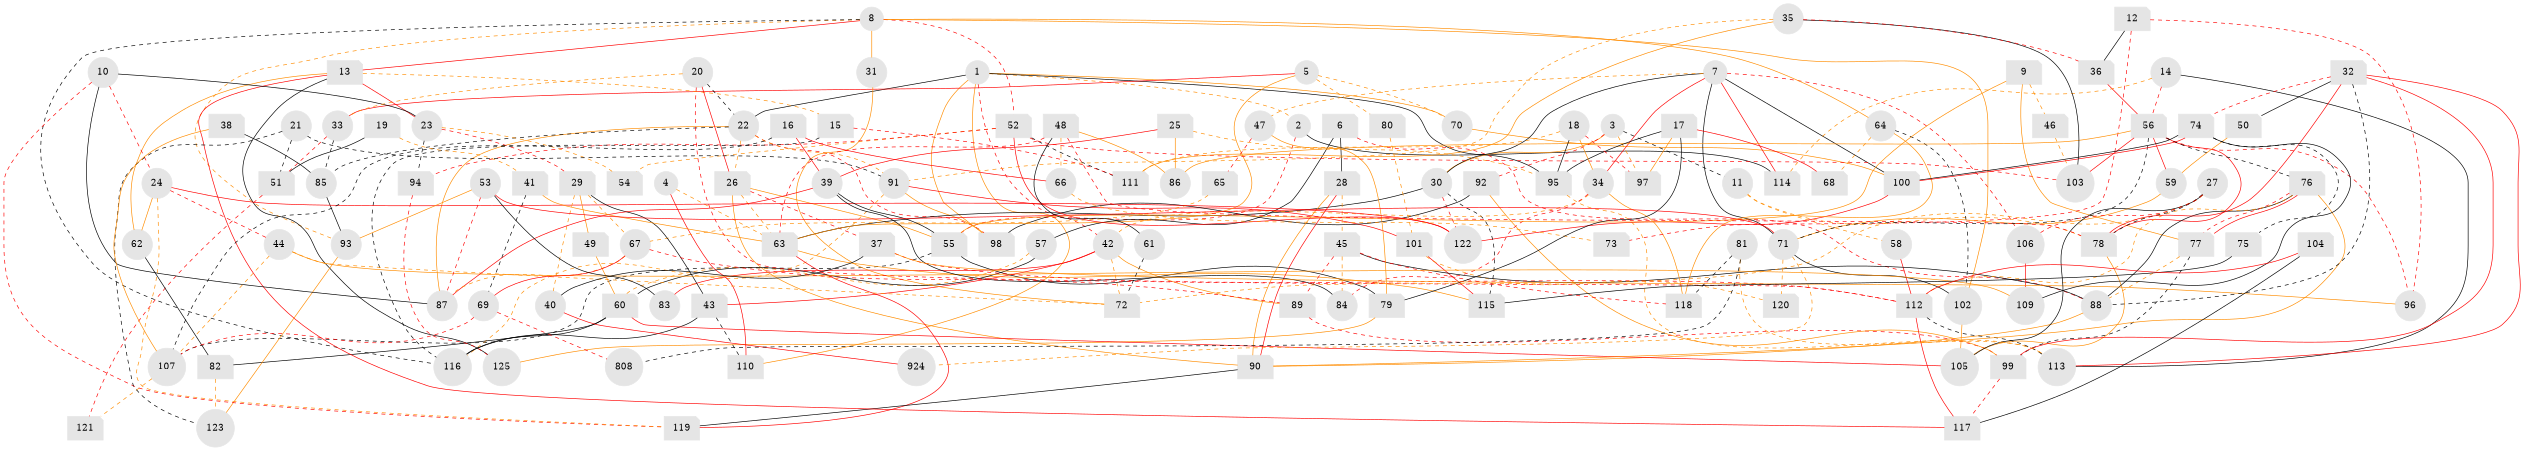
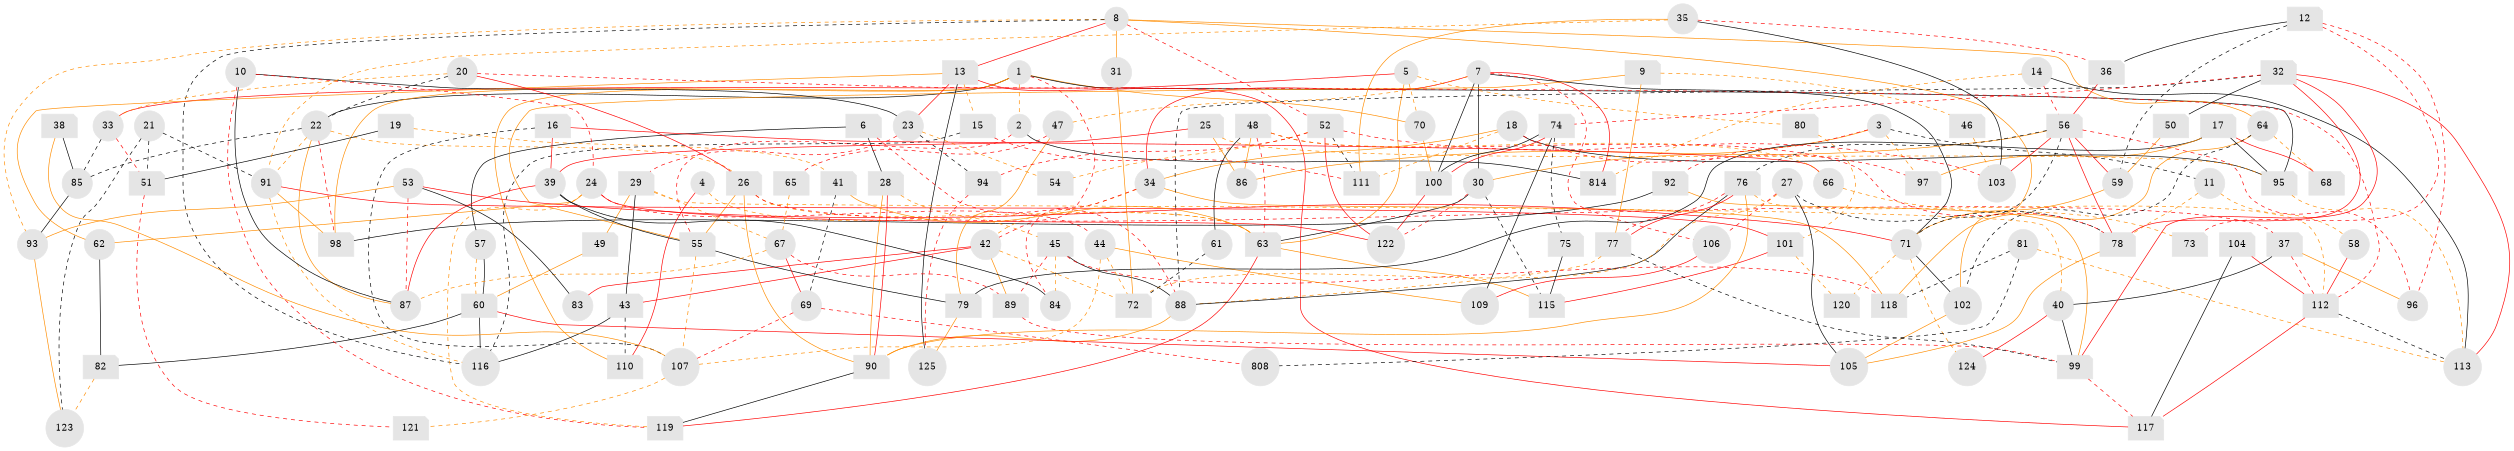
none -> (2185, 78)
(1782, 183) -> (1598, 183)
(567, 326) -> (689, 302)
none -> (2067, 338)
(916, 367) -> (1967, 367)
